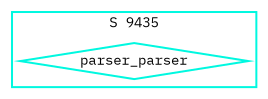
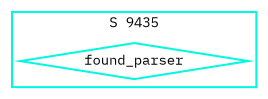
(134, 61) -> (134, 61)
